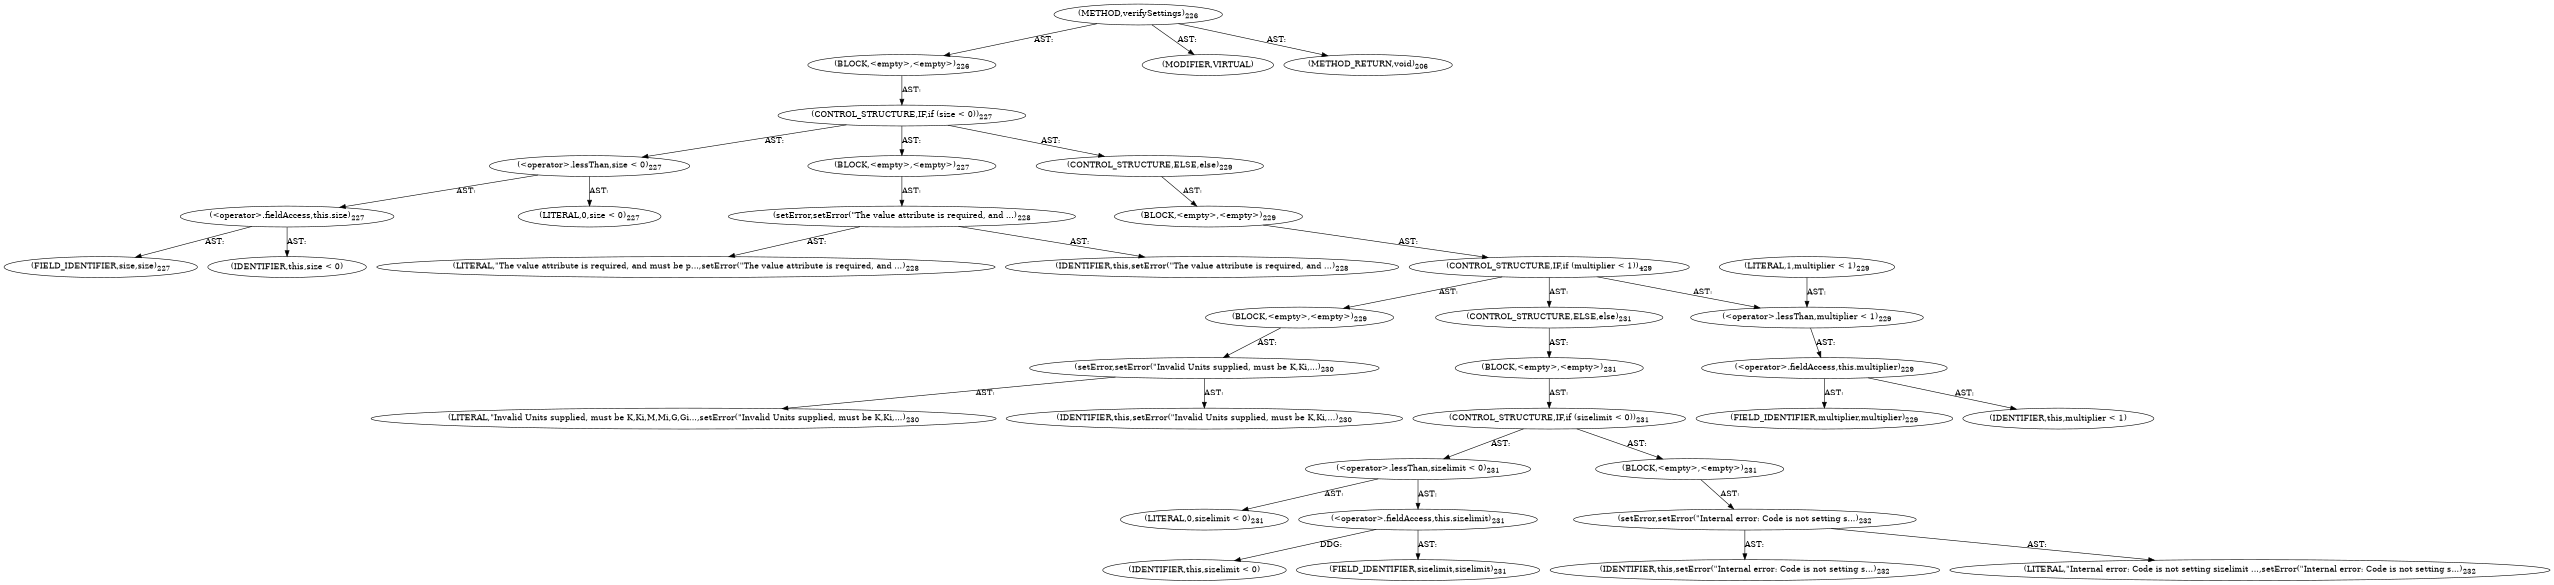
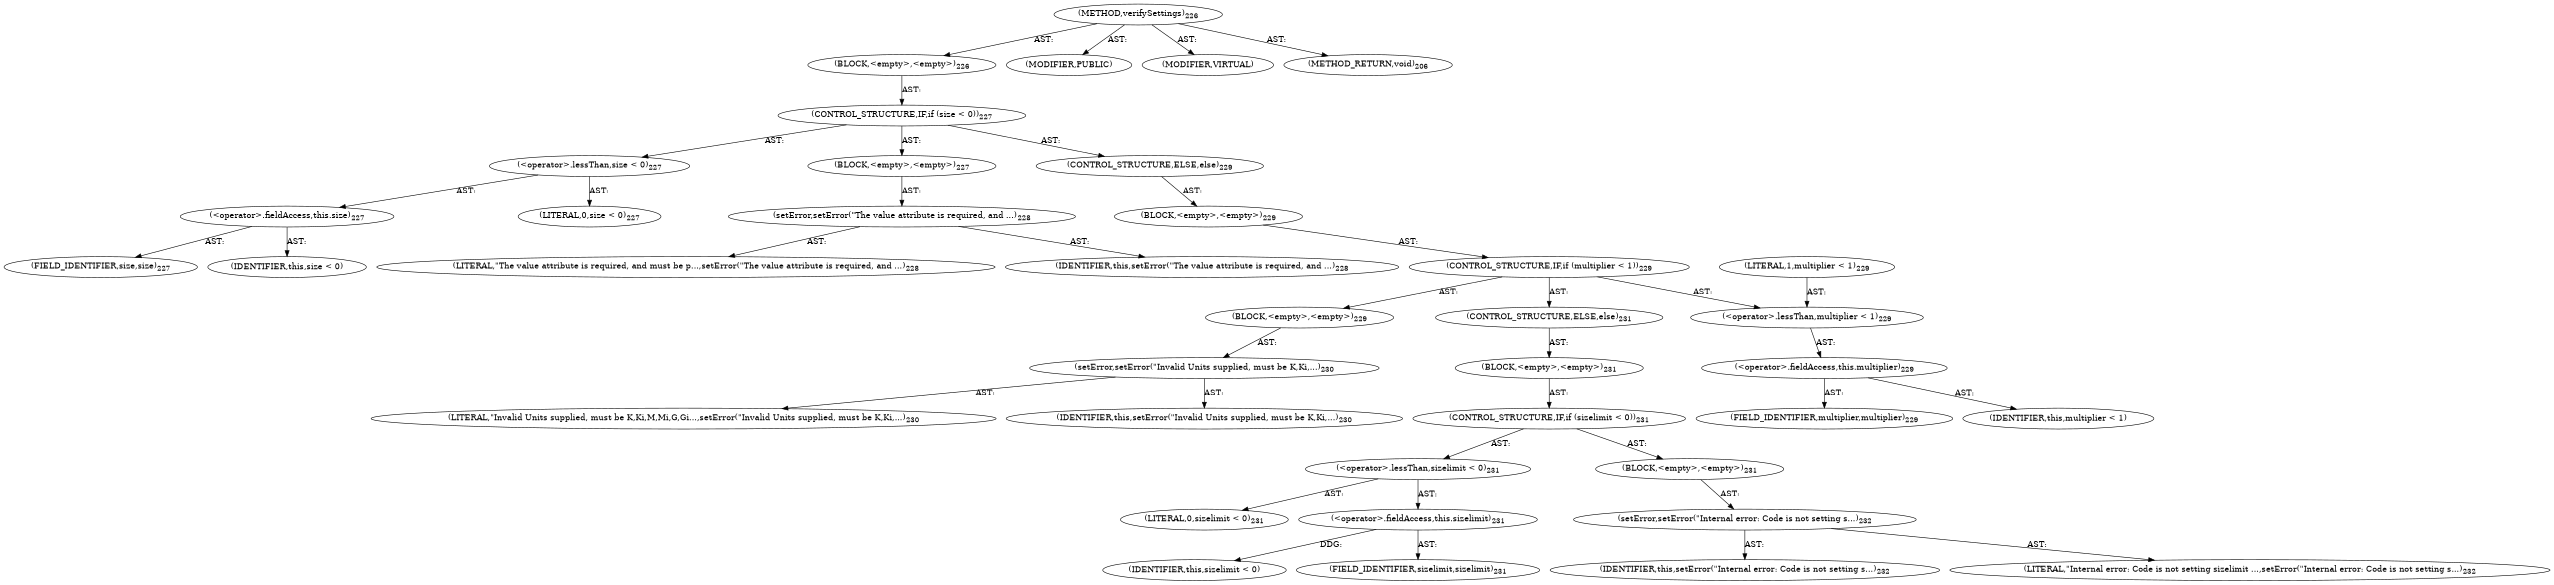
none -> (1069, 65)
(1646, 266) -> (1646, 266)
